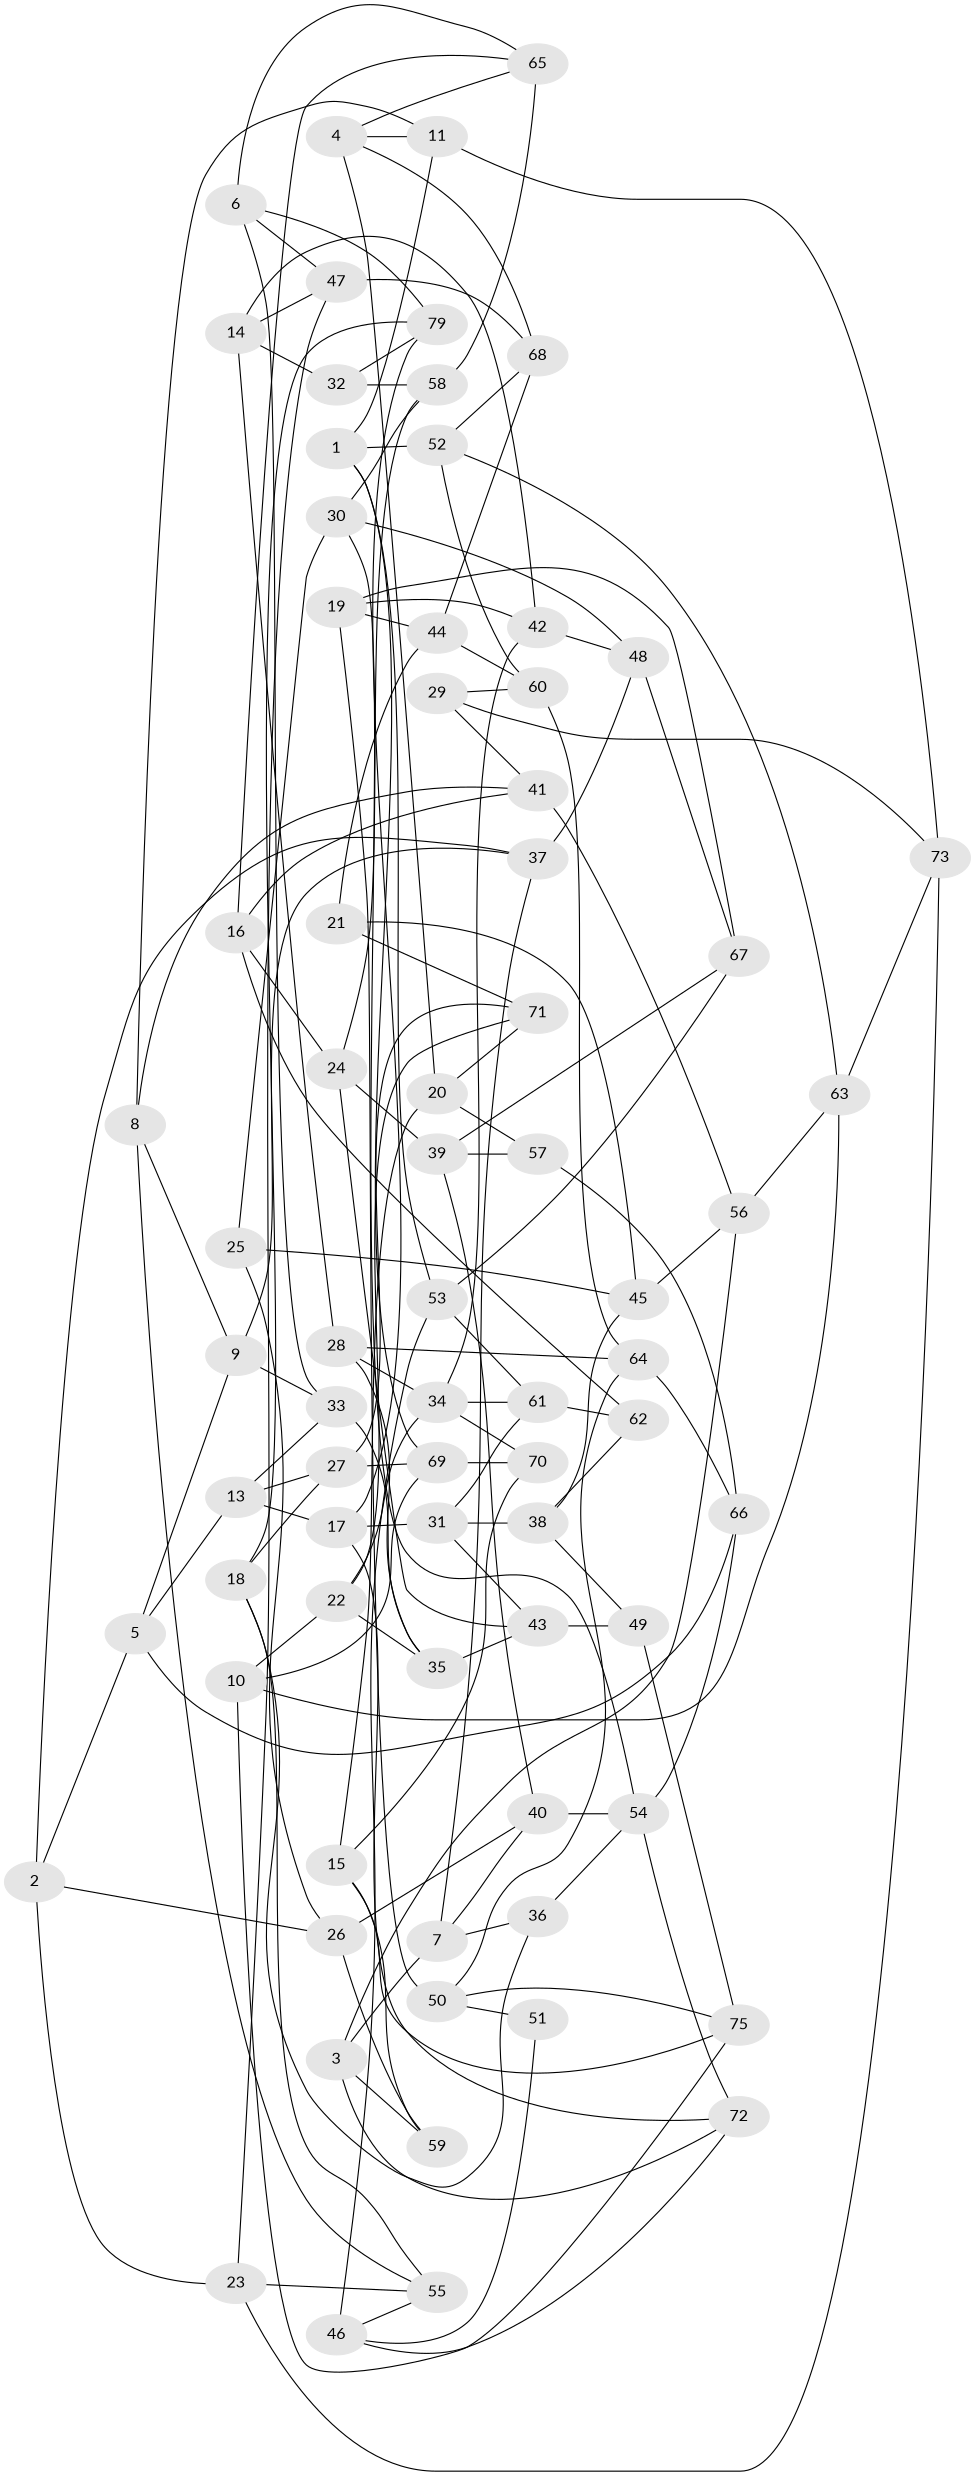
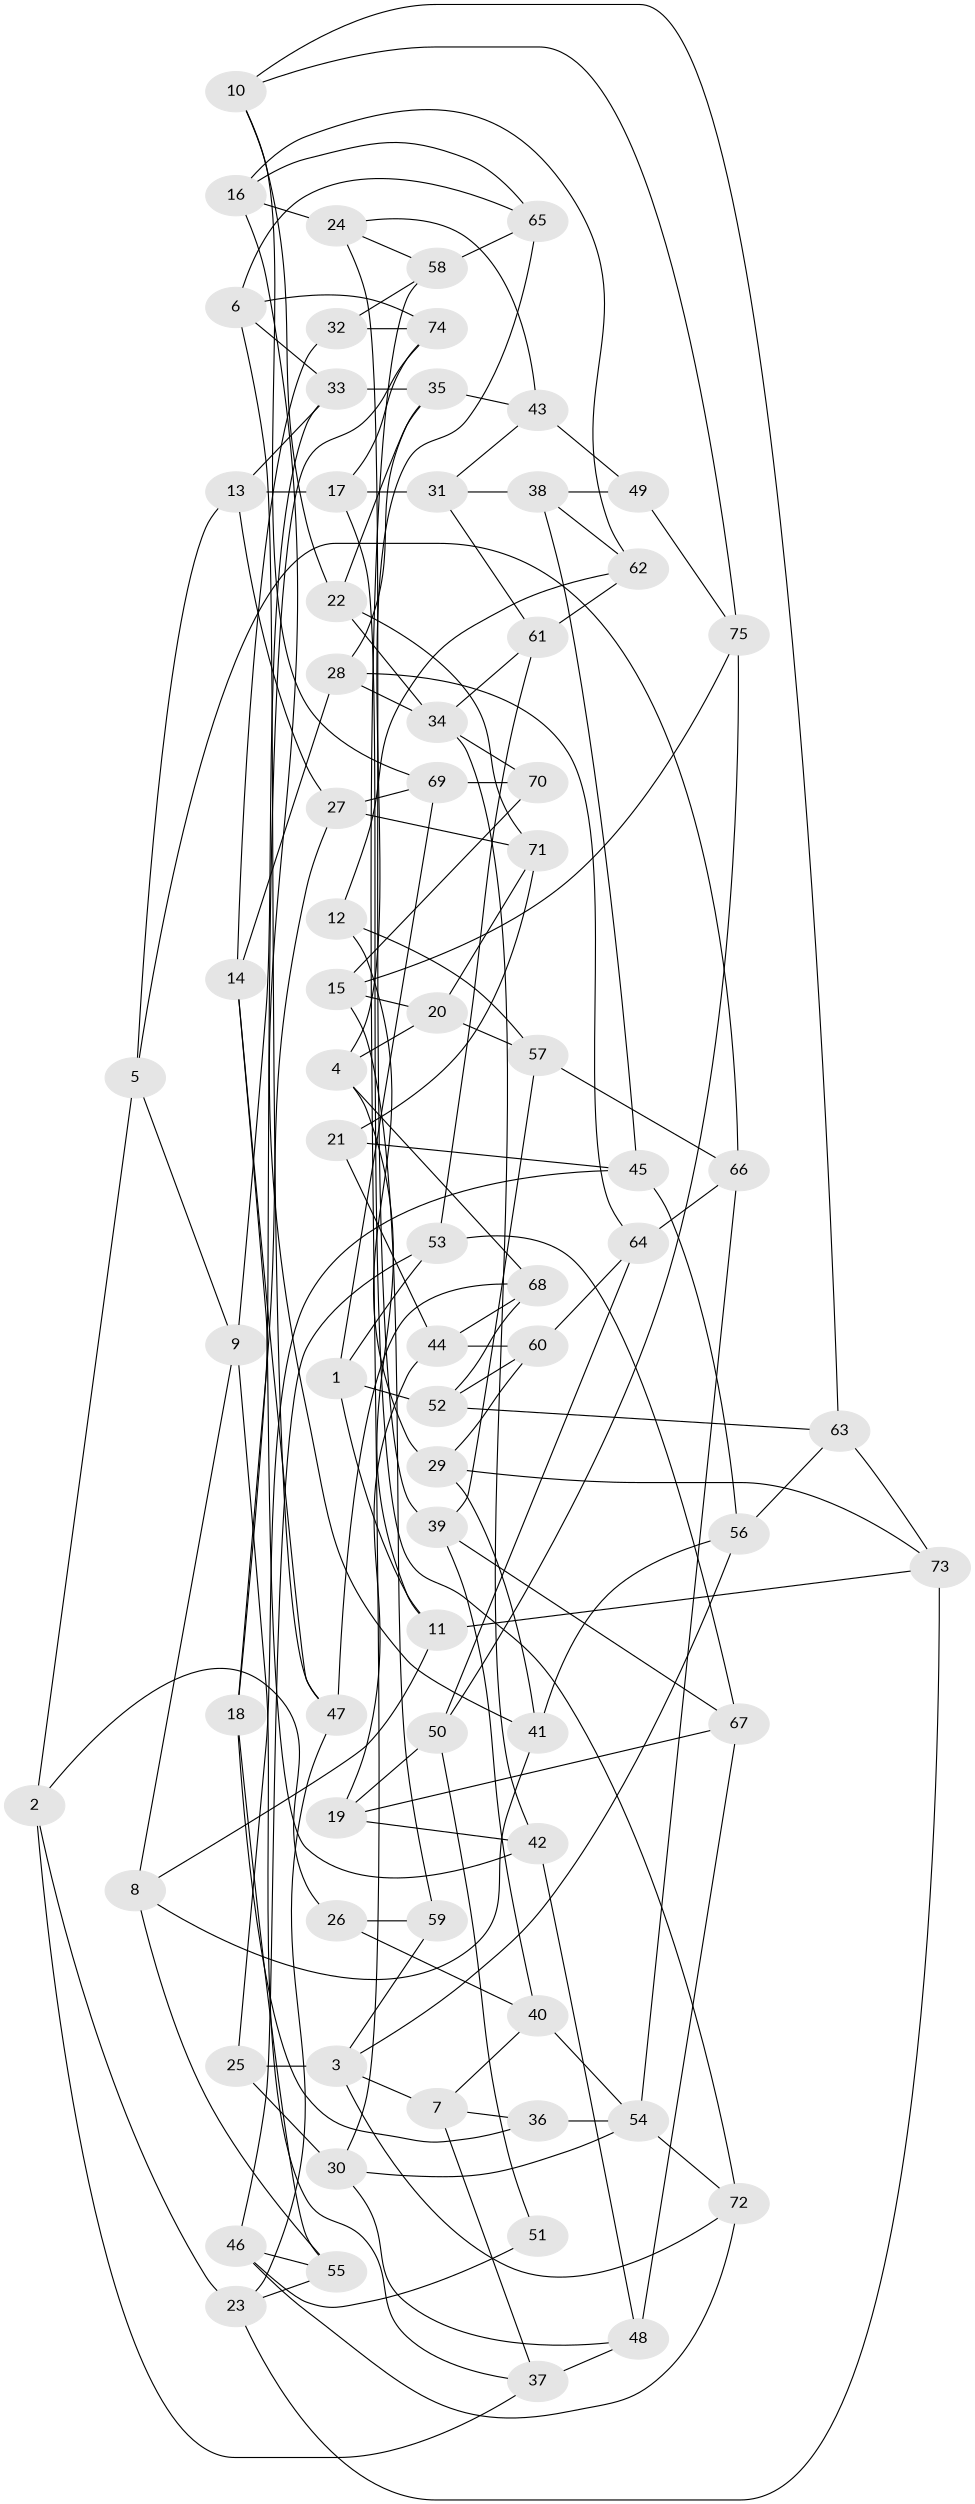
(437, 324) -> (437, 329)
none -> (337, 919)
(276, 1594) -> (286, 2066)
